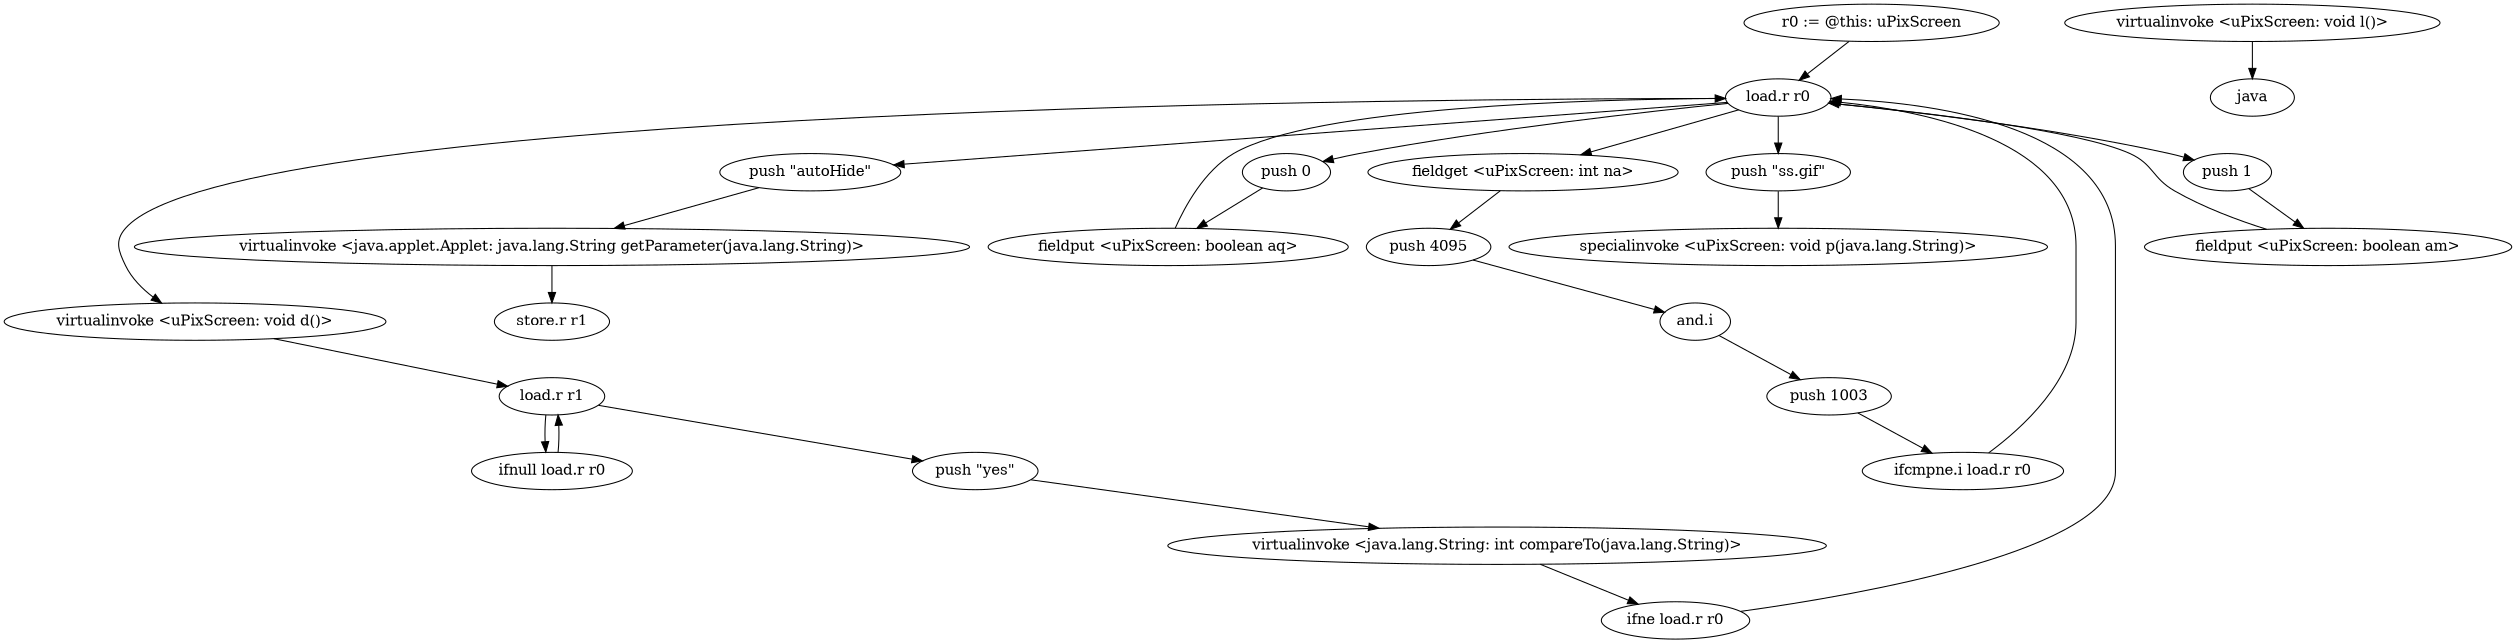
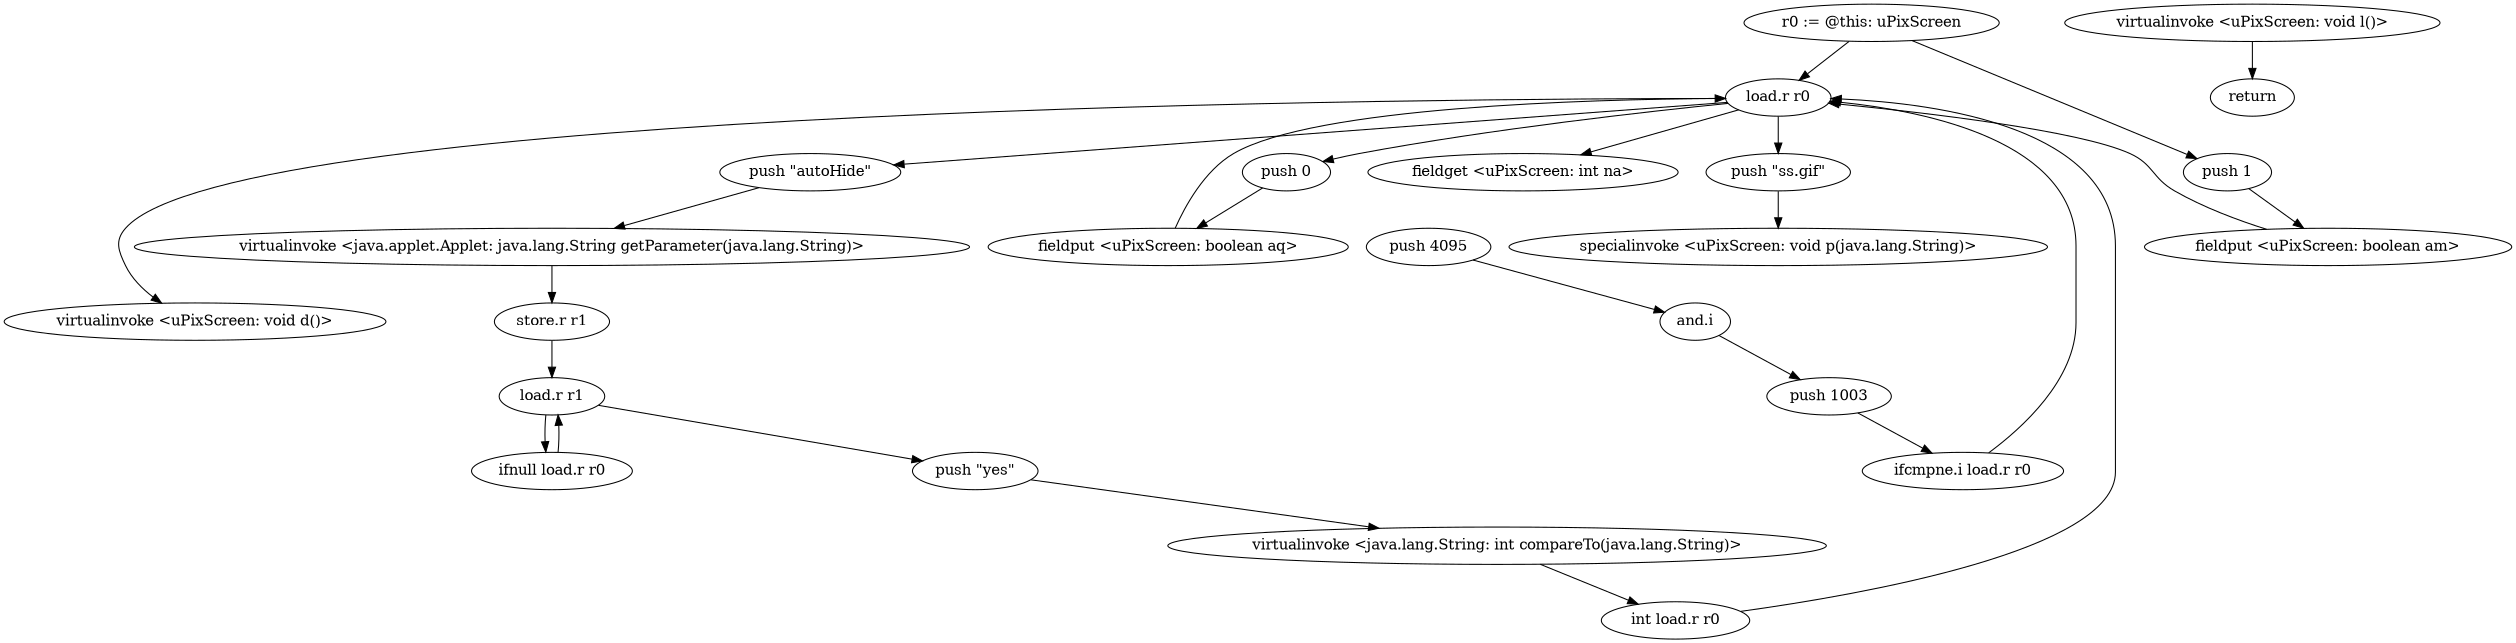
(2252, 98) -> (2252, 98)
(2007, 125) -> (2050, 97)
(1480, 207) -> none
(386, 361) -> (552, 354)
(1676, 620) -> (1676, 620)
